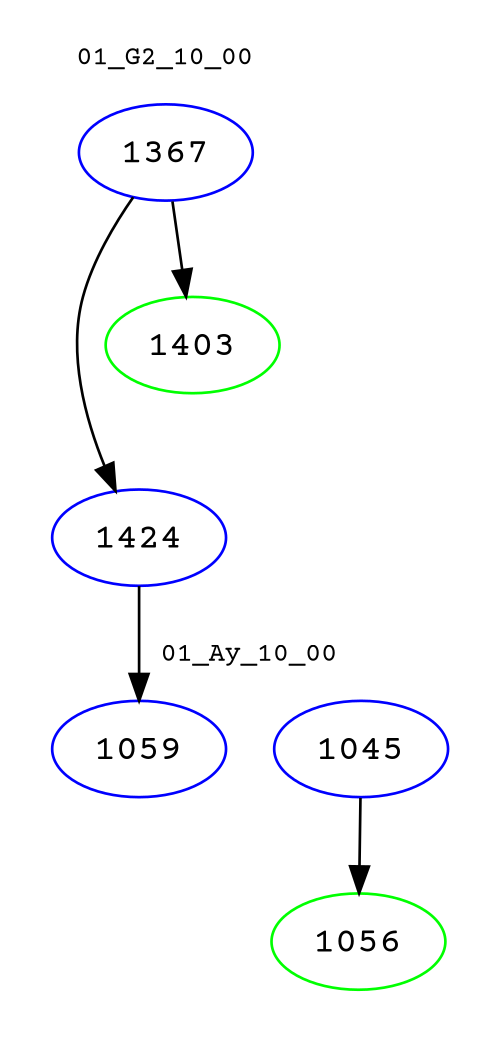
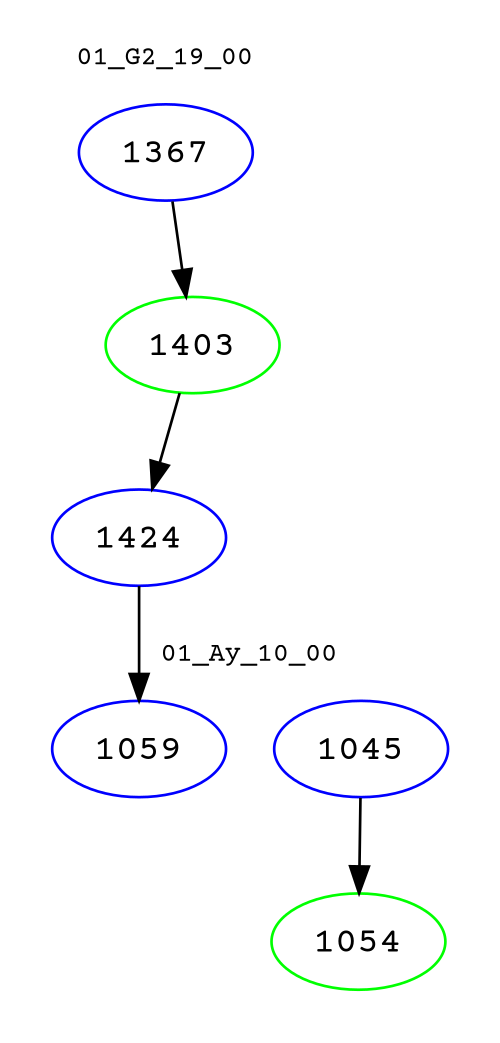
(166, 58) -> (166, 58)
(78, 327) -> (170, 428)
(358, 942) -> (358, 942)
